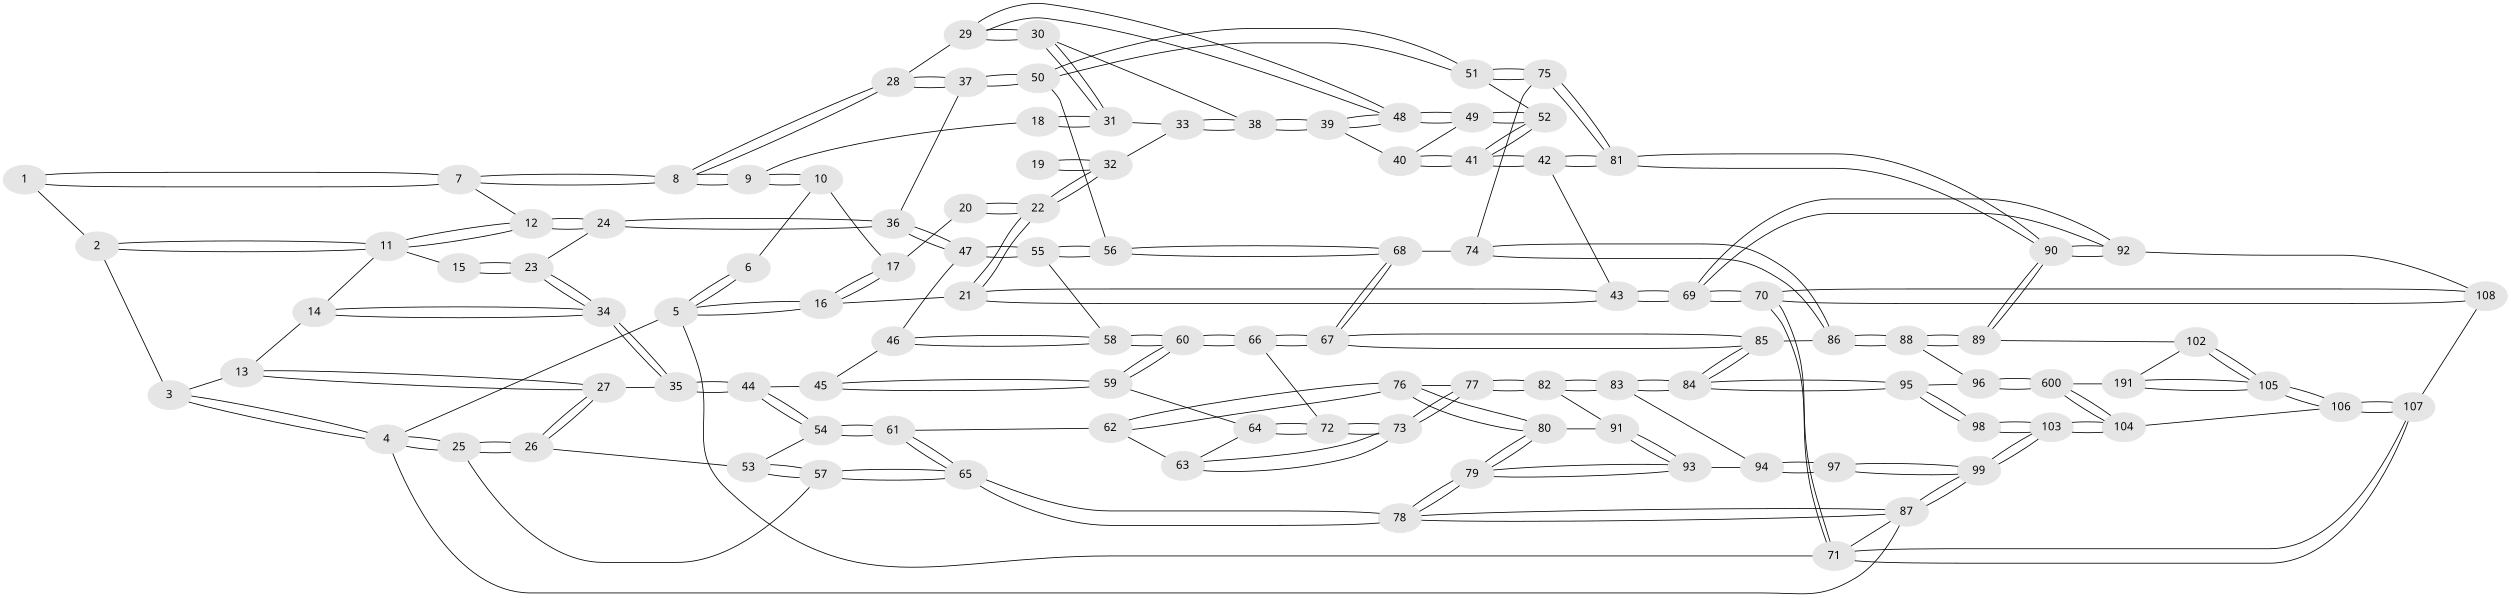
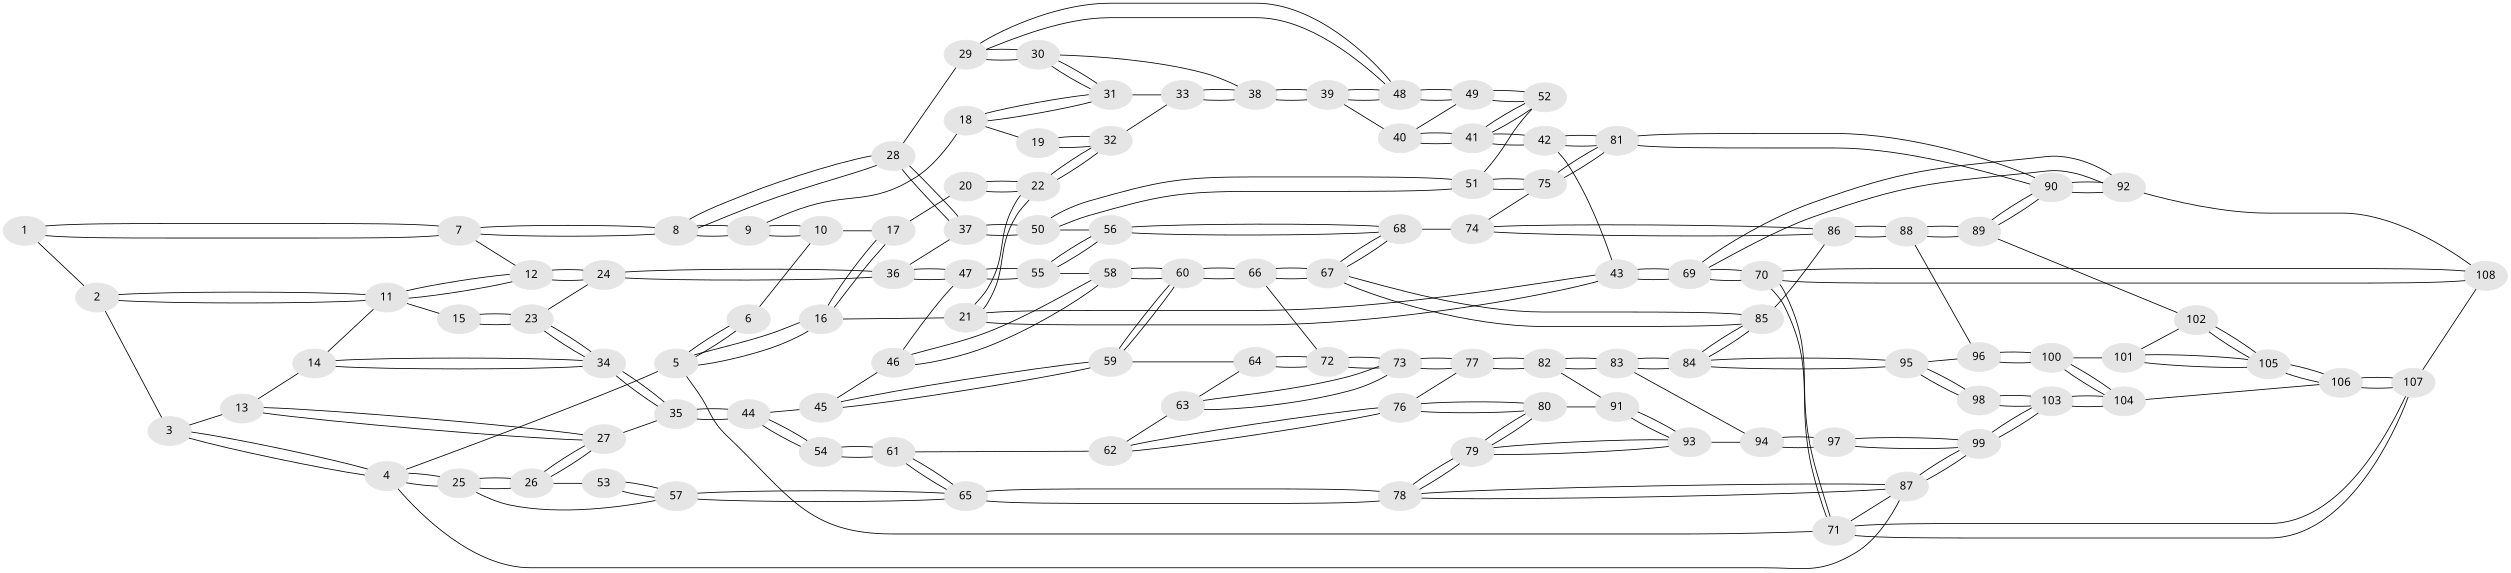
none -> (1002, 132)
(2051, 384) -> (2051, 358)
(2124, 384) -> (2124, 358)
(785, 449) -> none
